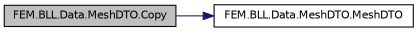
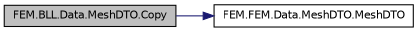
(314, 16) -> (314, 16)
